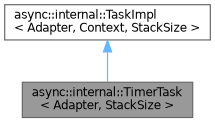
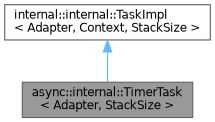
(108, 22) -> (108, 22)
